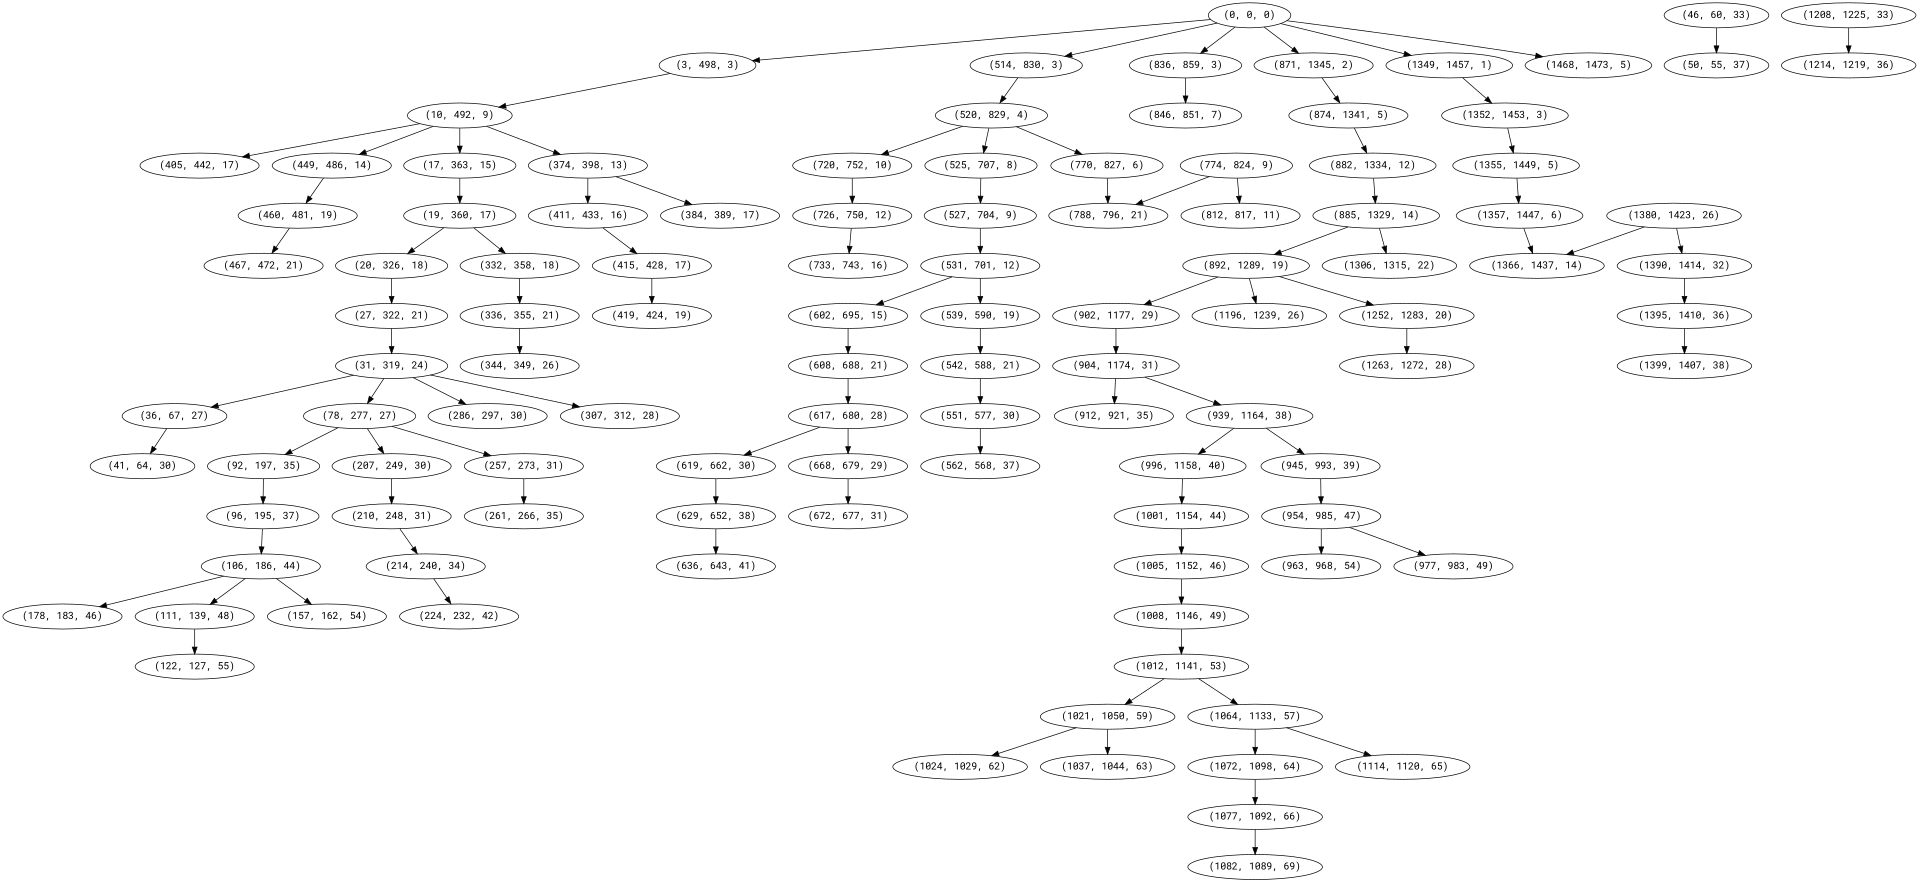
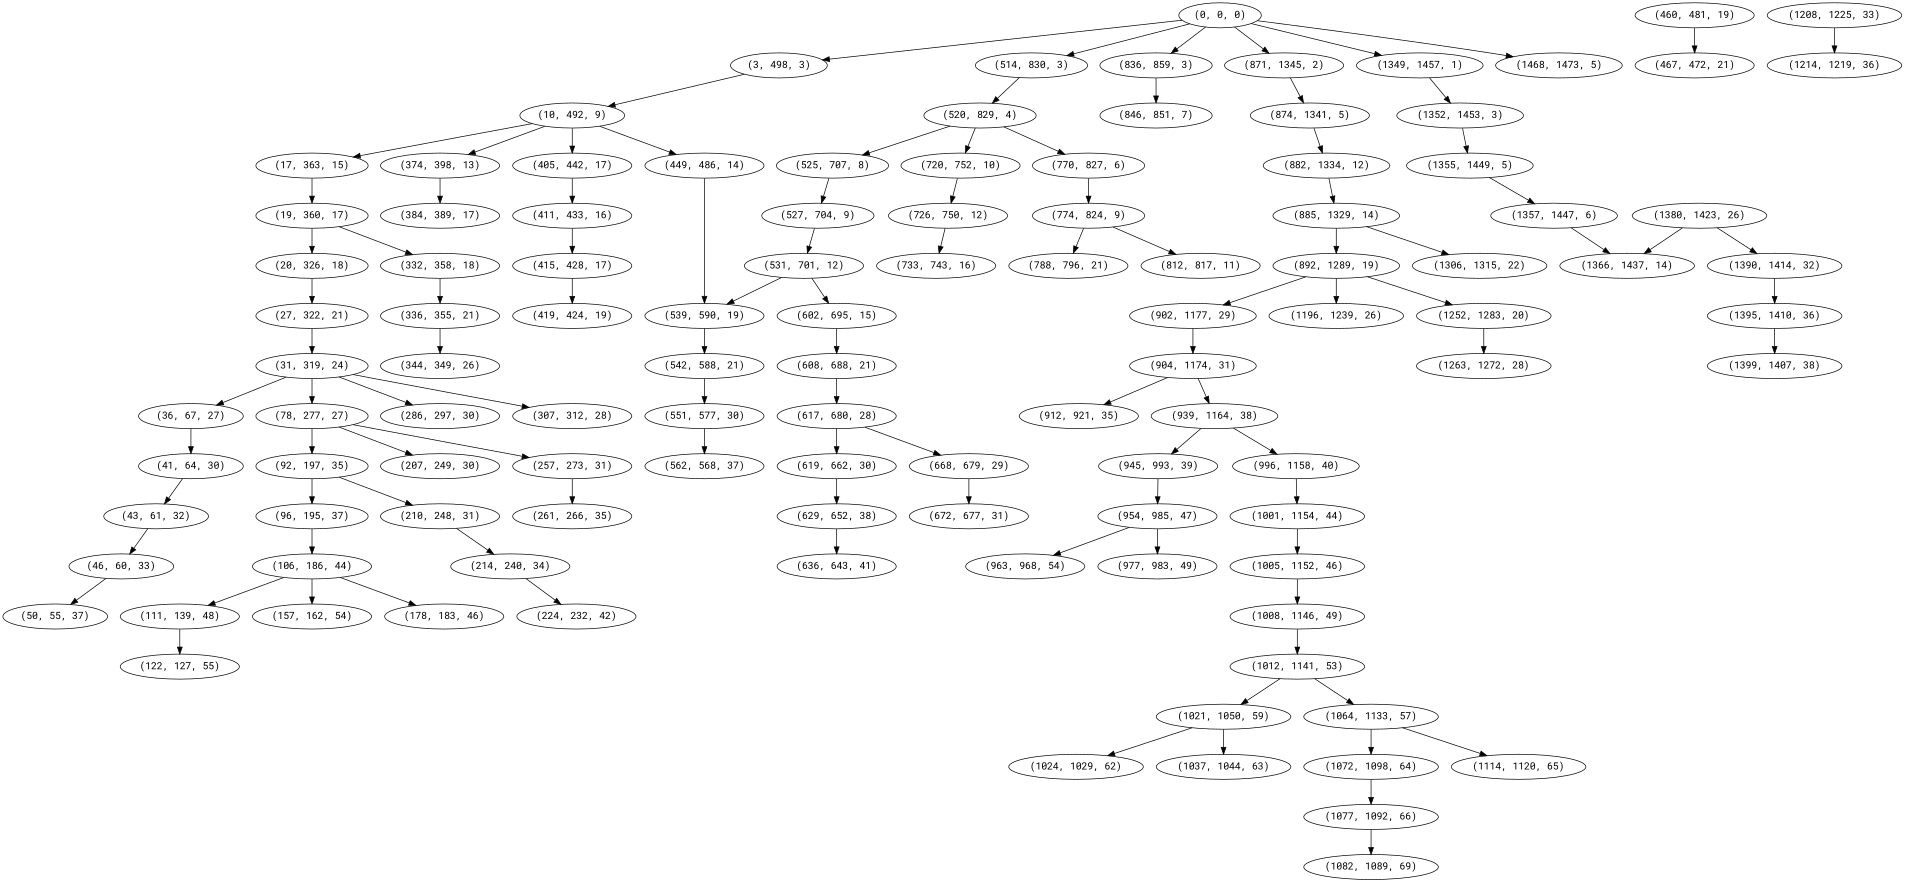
(588, 187) -> (572, 187)
(1108, 187) -> (1089, 187)
(317, 188) -> (704, 237)
(392, 488) -> (373, 490)
none -> (156, 516)
